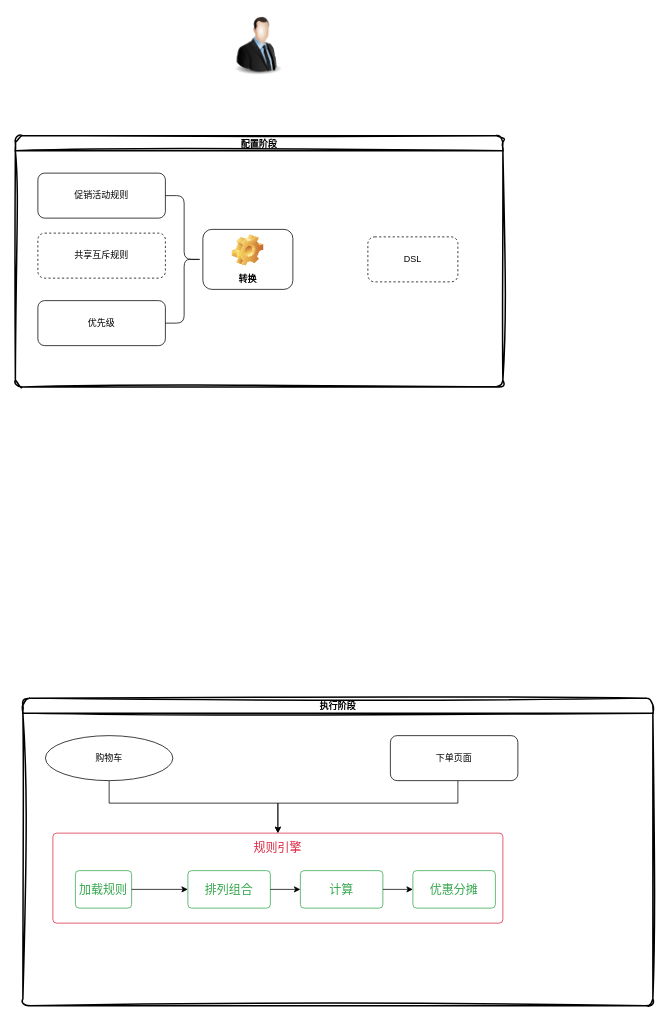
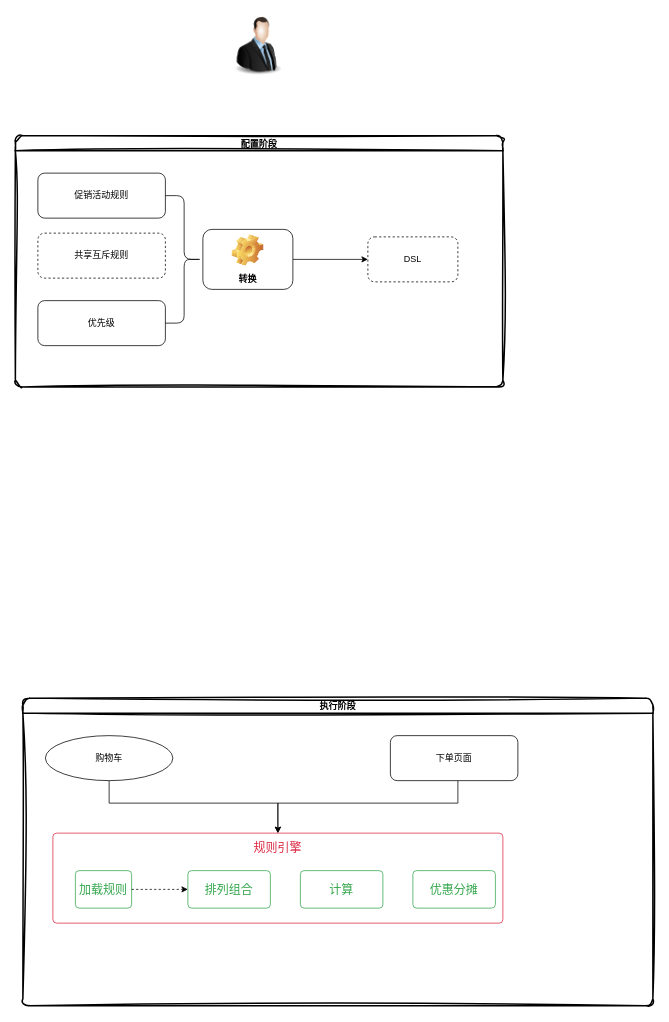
none -> (328, 259)
(157, 889) -> (157, 889)
(282, 889) -> none
(395, 889) -> none
